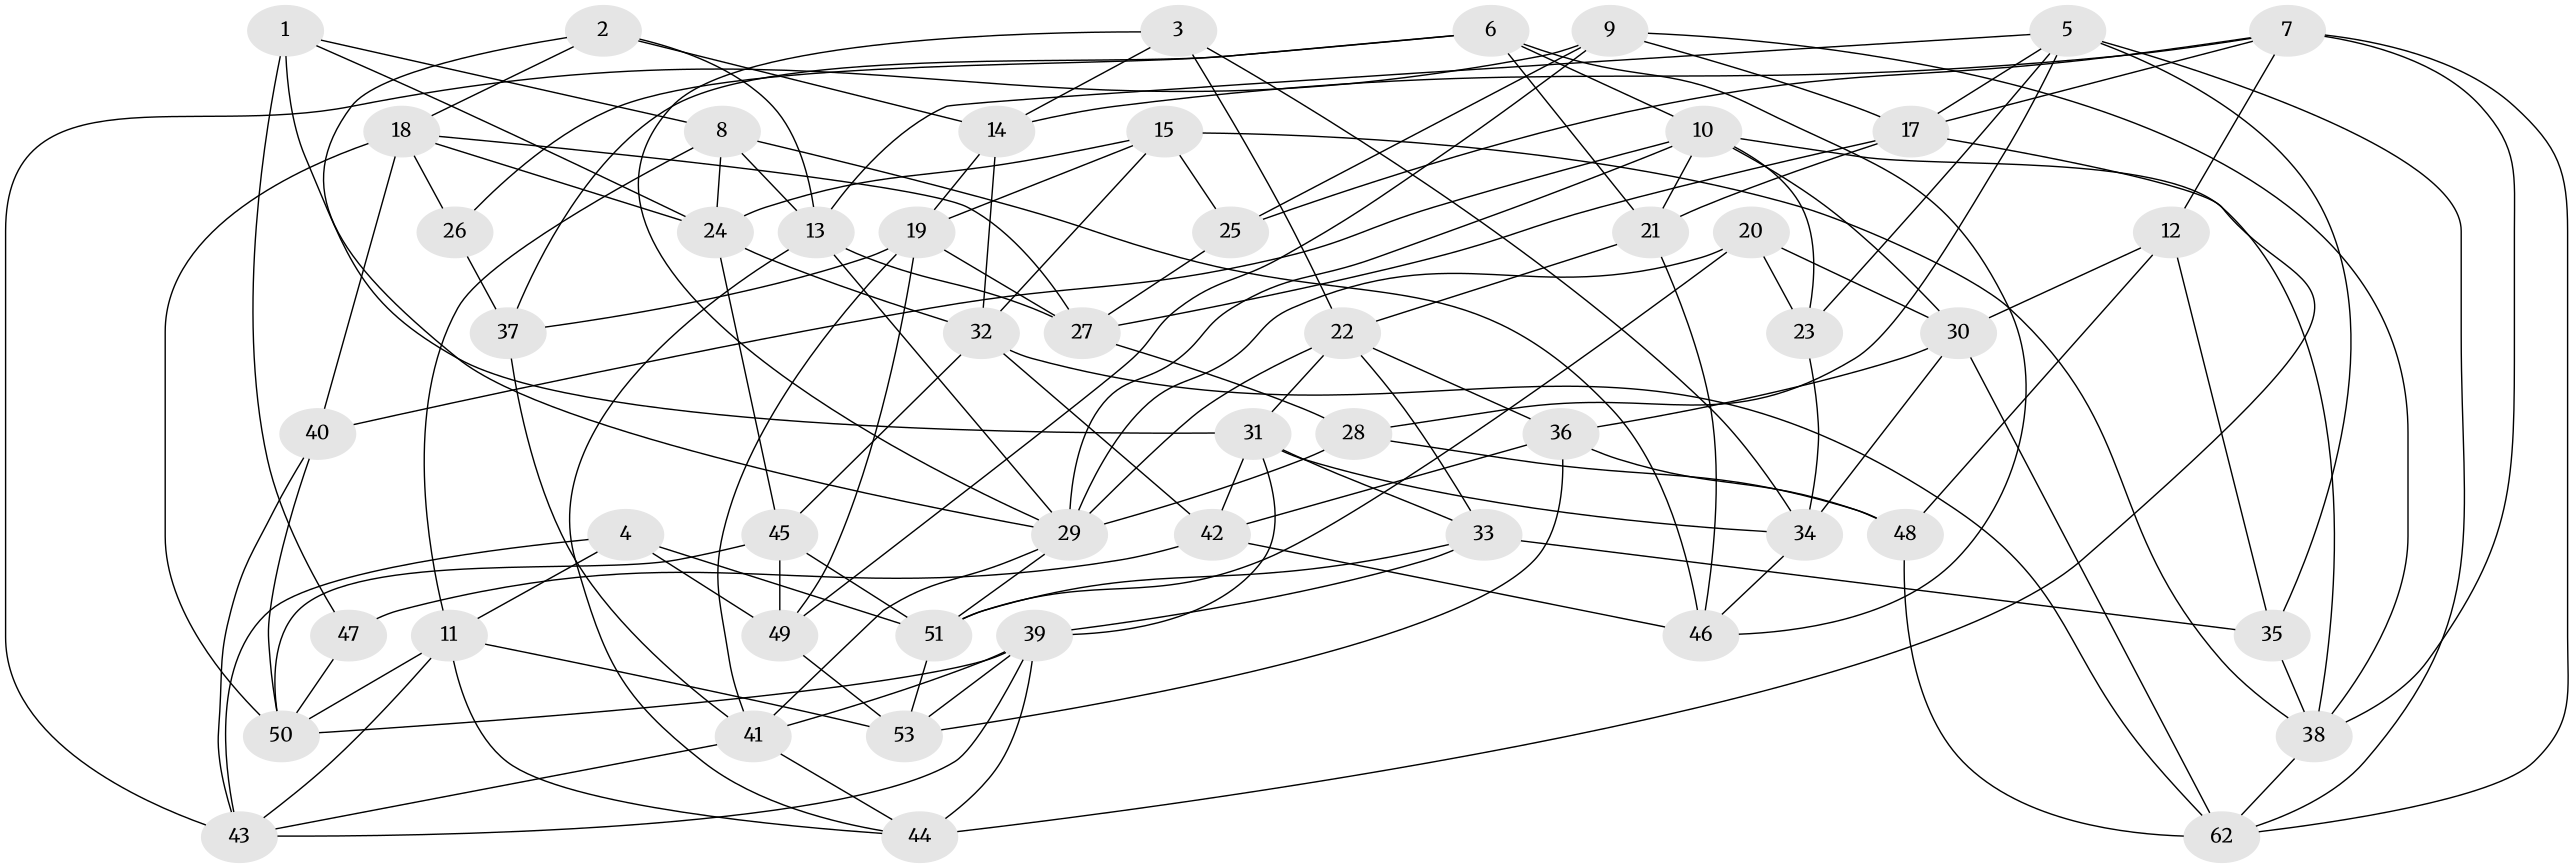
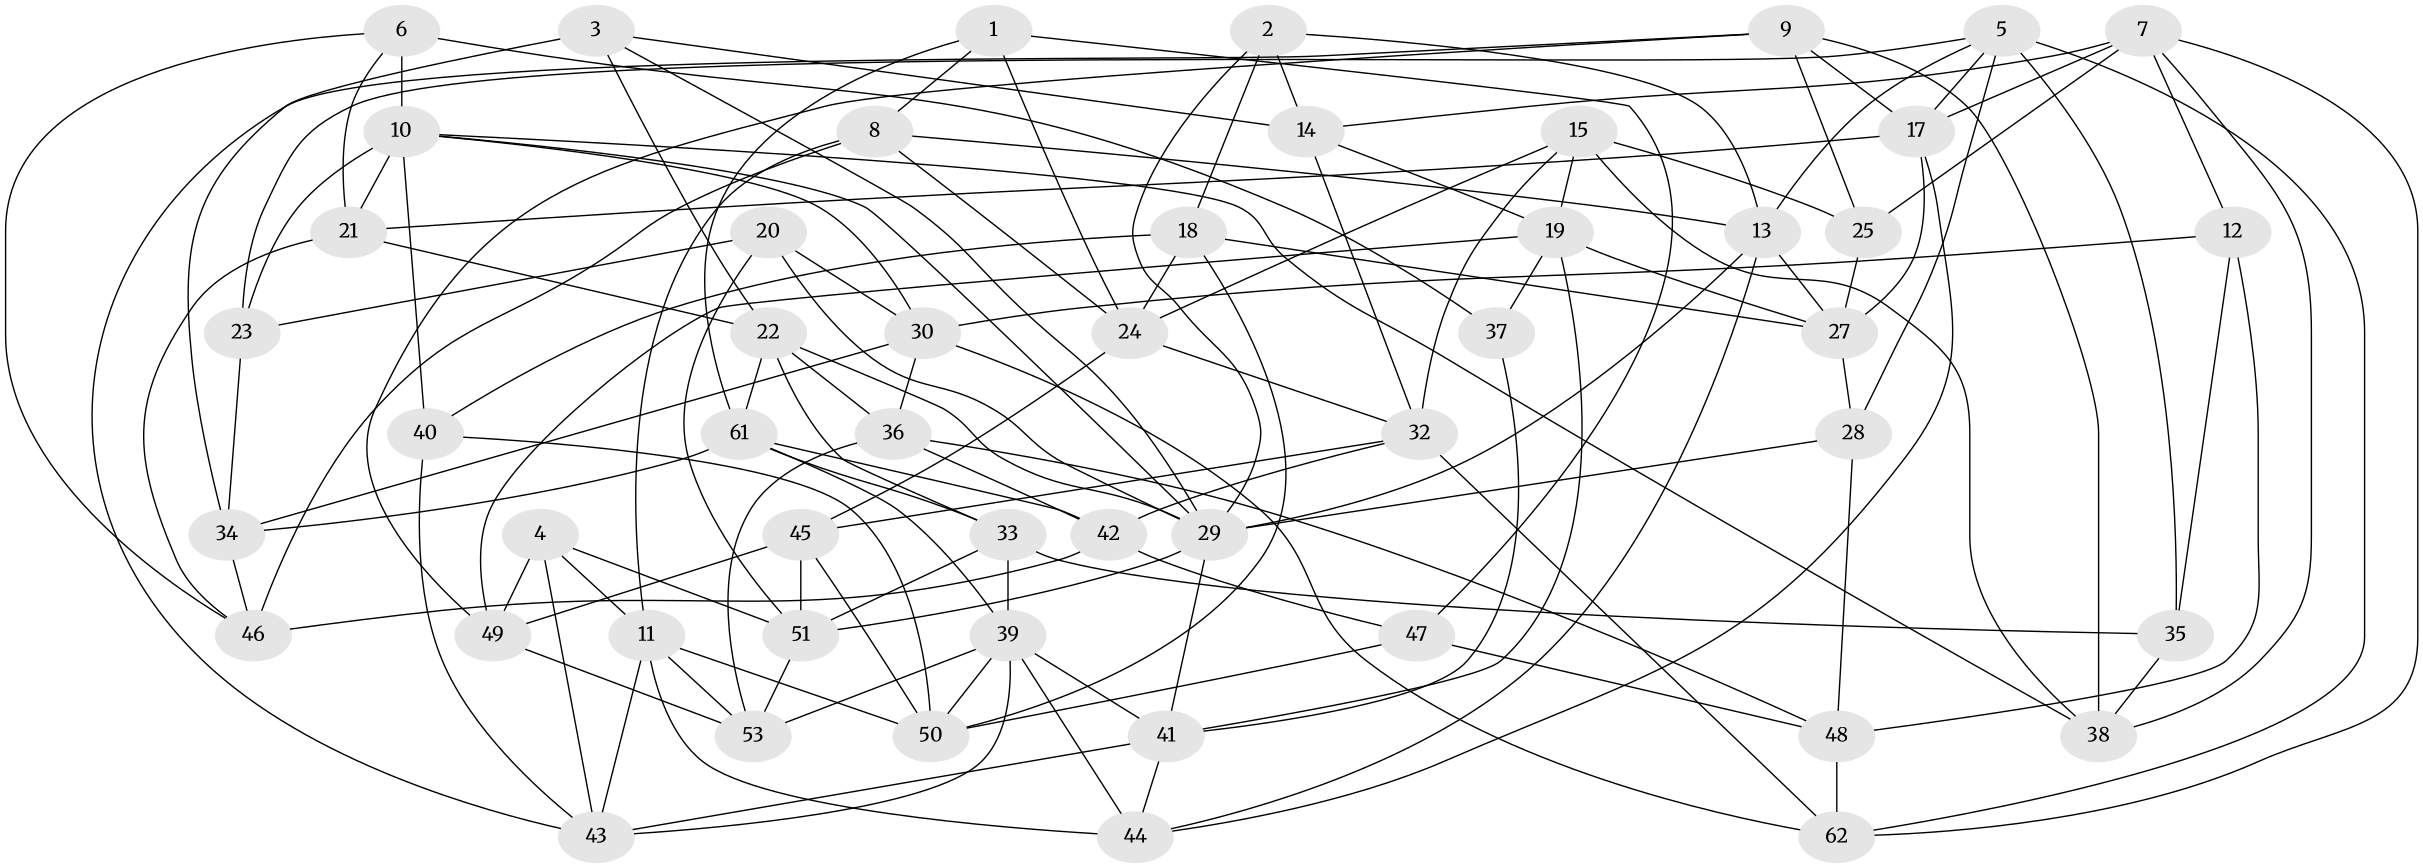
(455, 232) -> none
(1253, 434) -> (739, 434)
none -> (1609, 682)
(2268, 787) -> none
